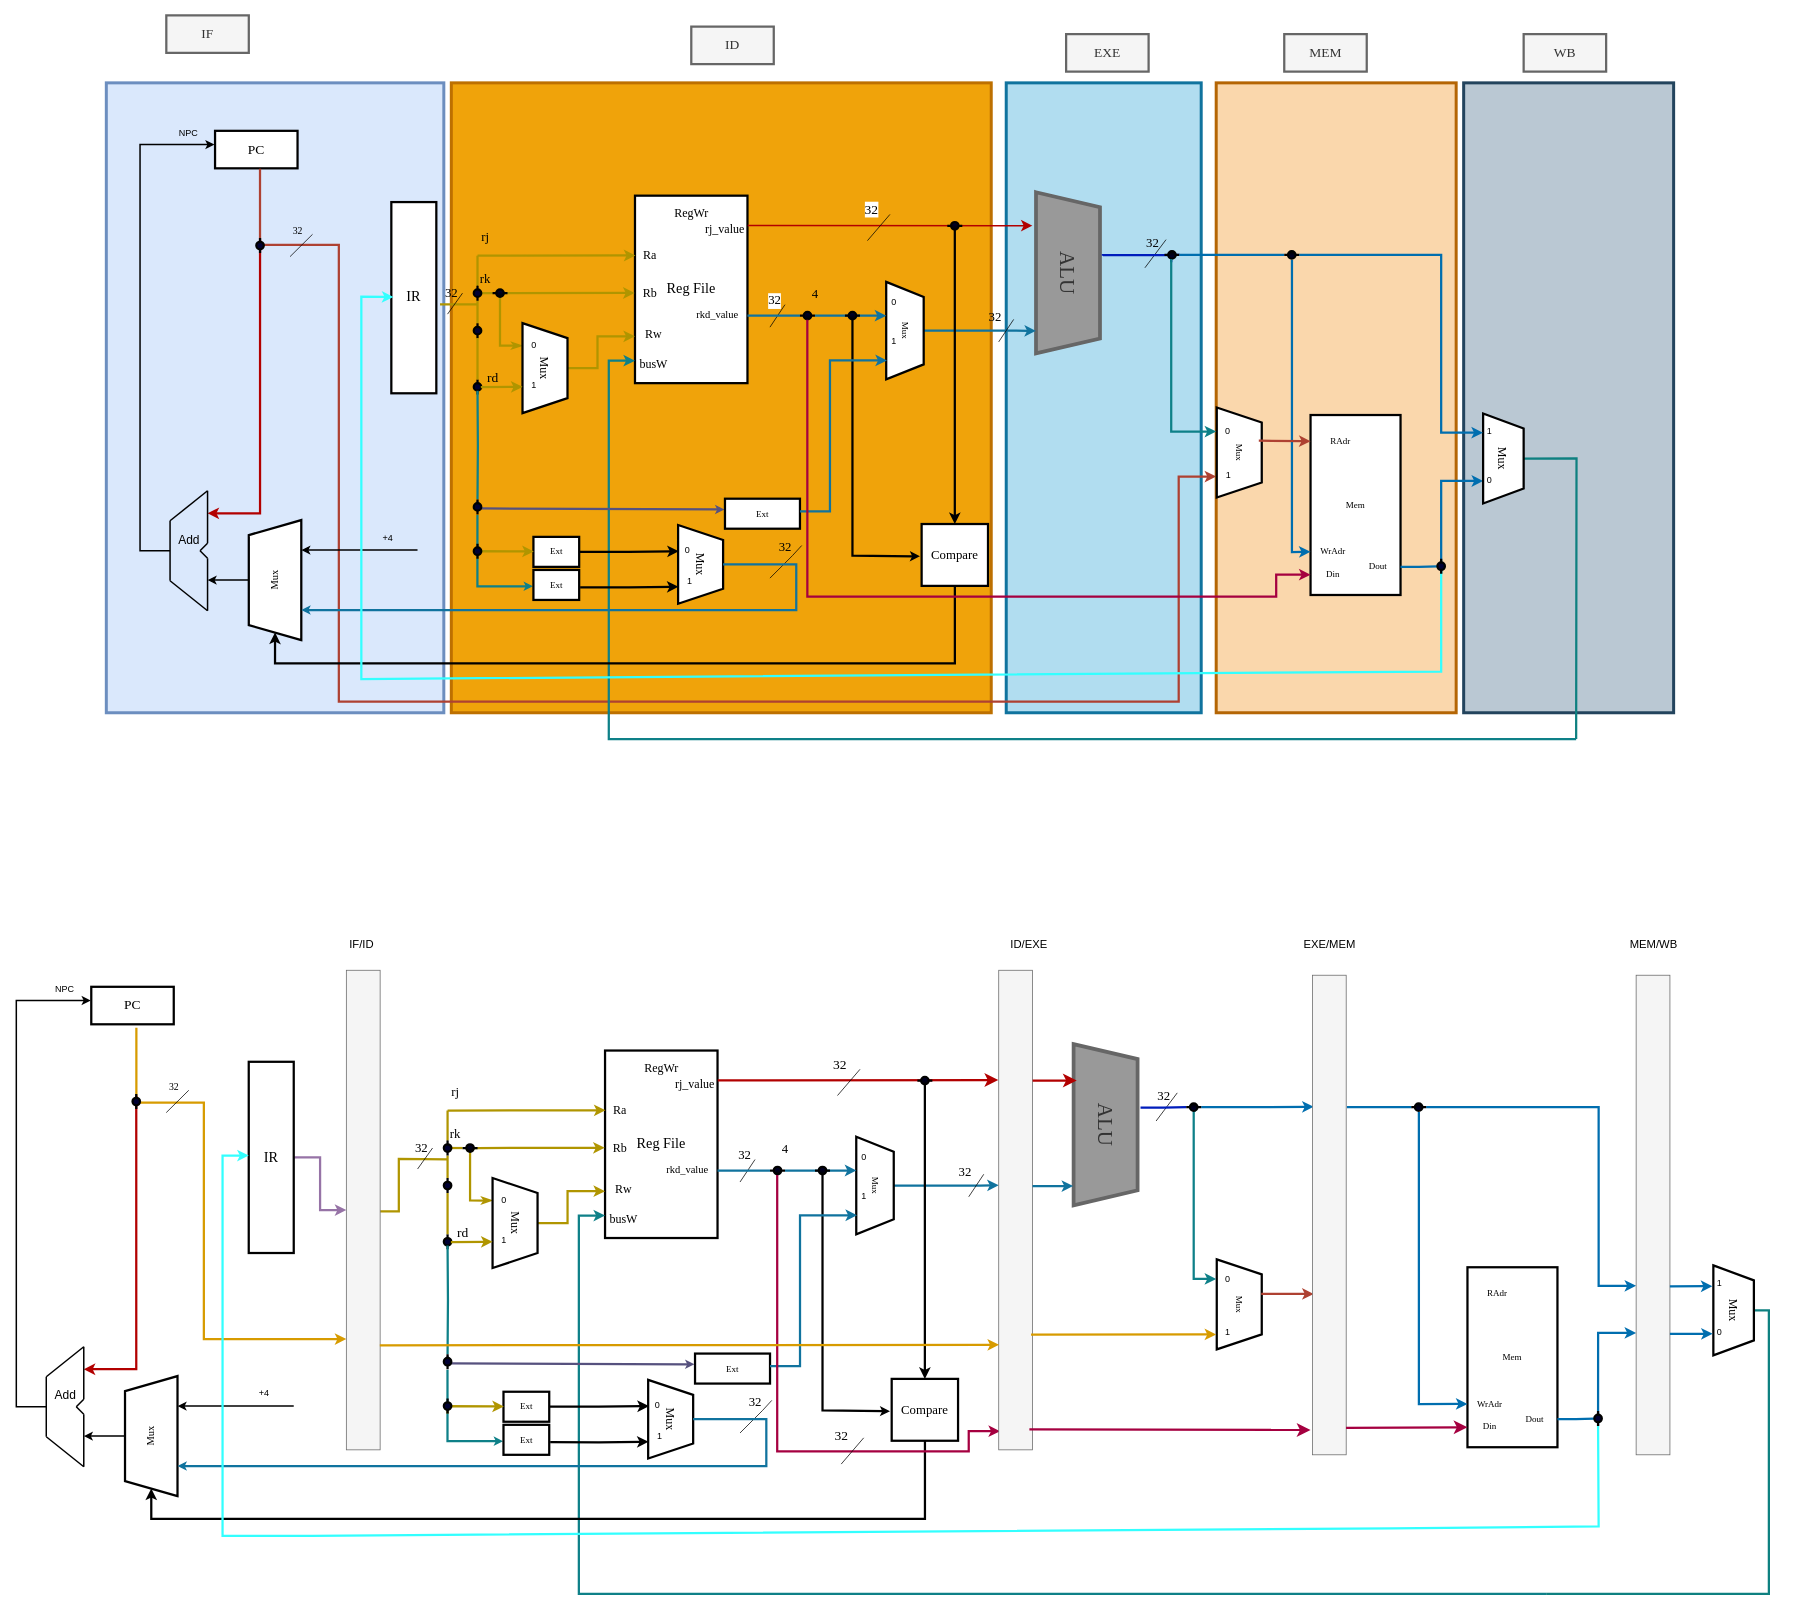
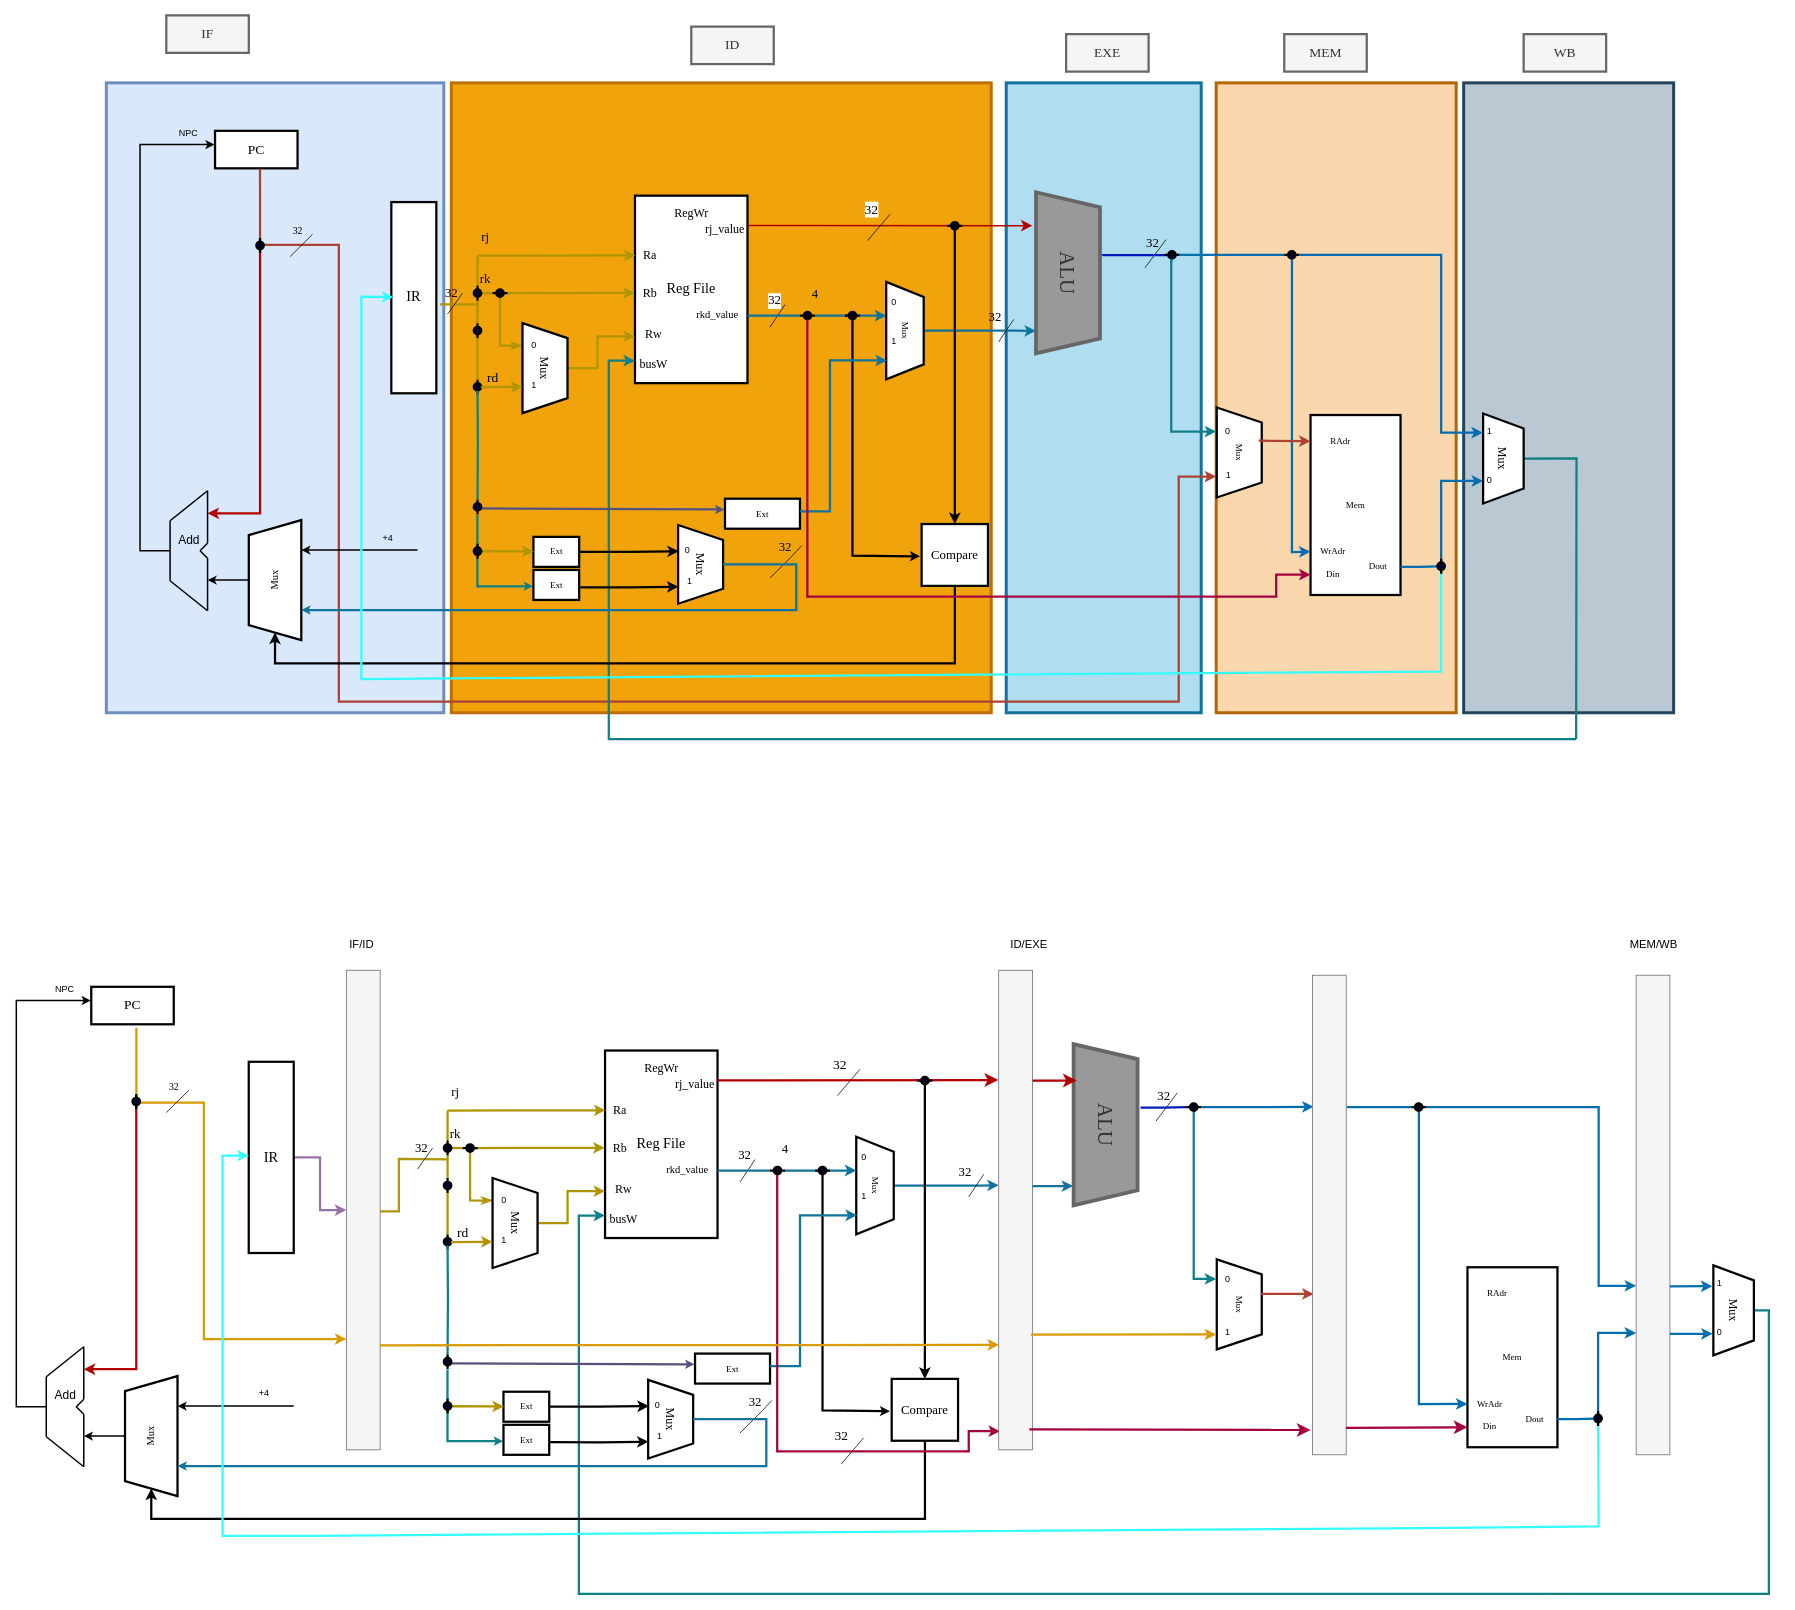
(1329, 944) -> none
